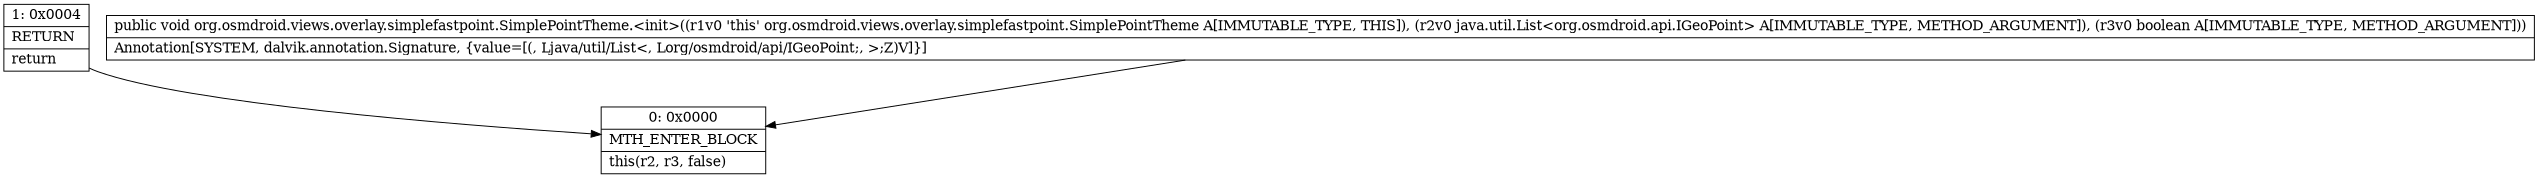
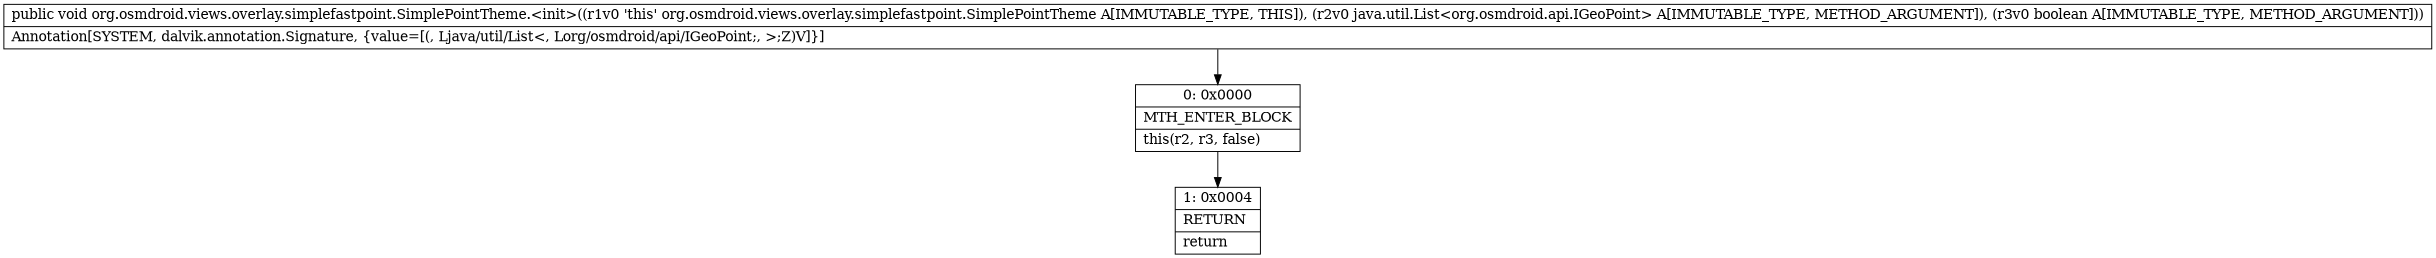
(338, 112) -> (1218, 165)
